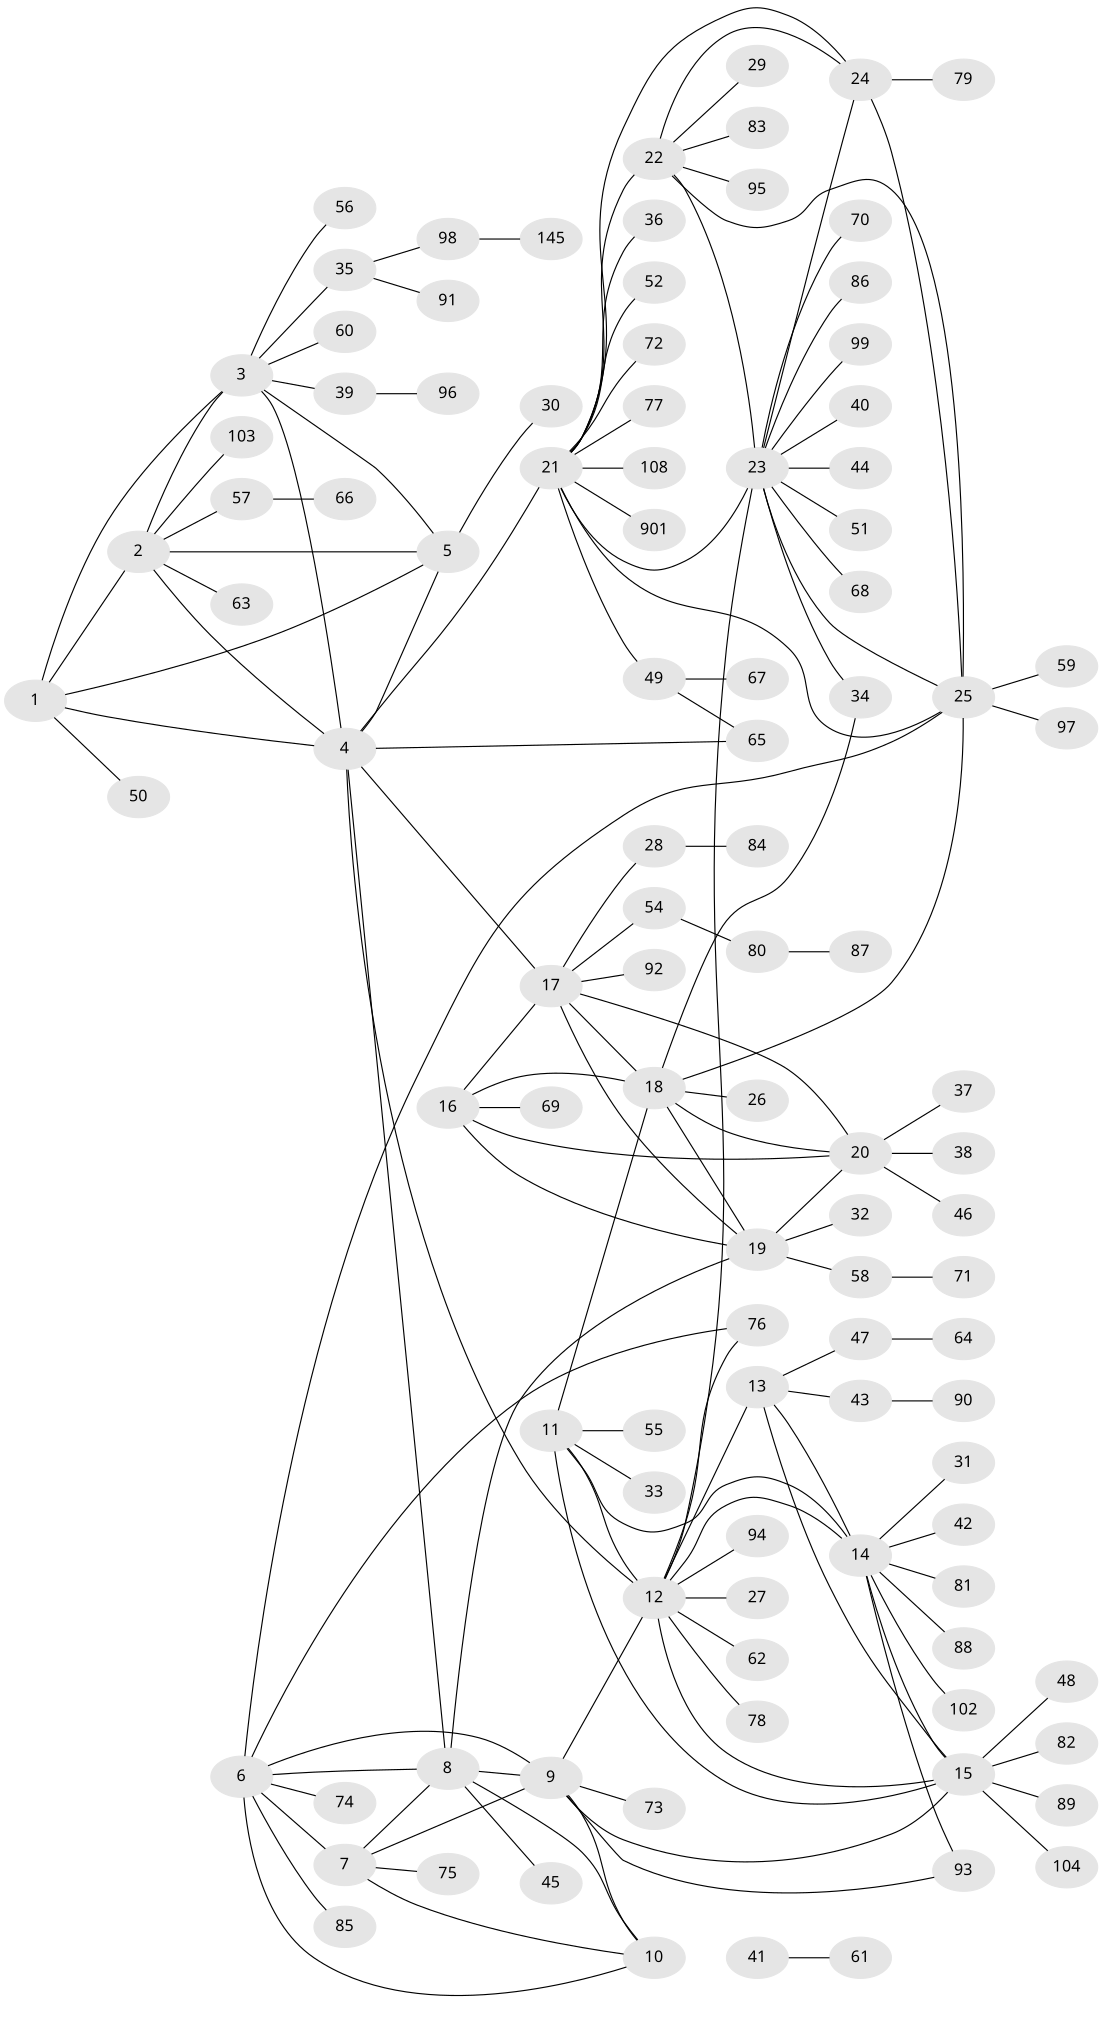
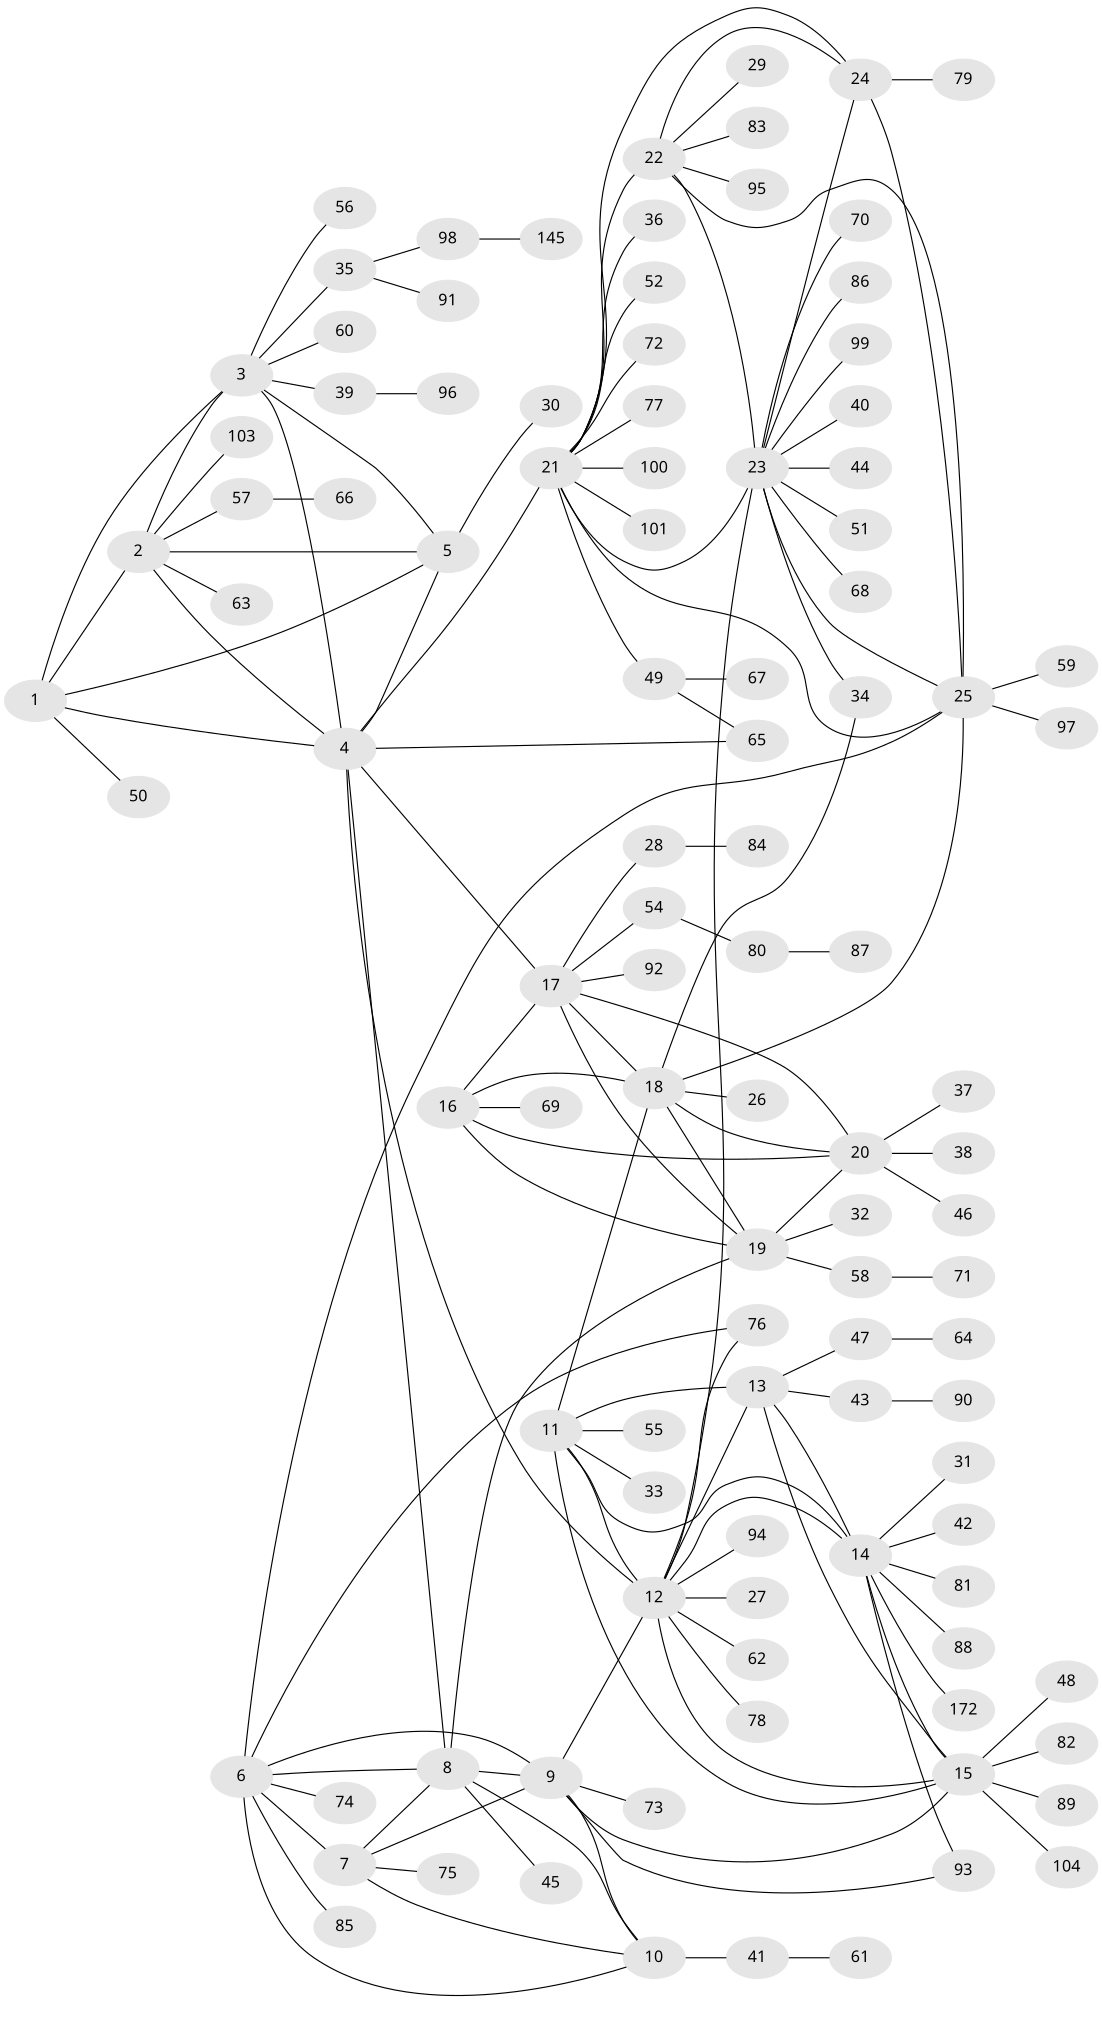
(654, 468) -> (654, 468)
(654, 530) -> (654, 530)
none -> (649, 1394)
(964, 1710) -> (964, 1710)
none -> (706, 1958)
